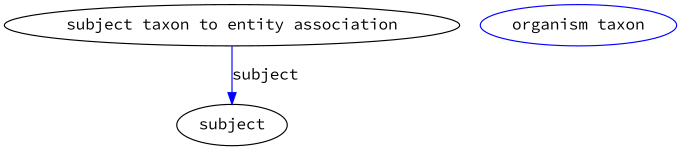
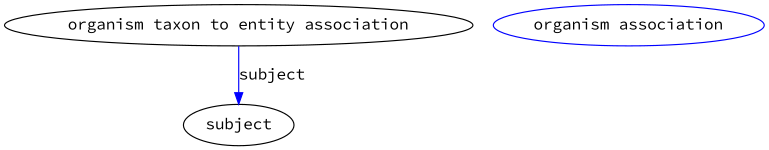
(232, 25) -> (239, 25)
(578, 25) -> (629, 25)
